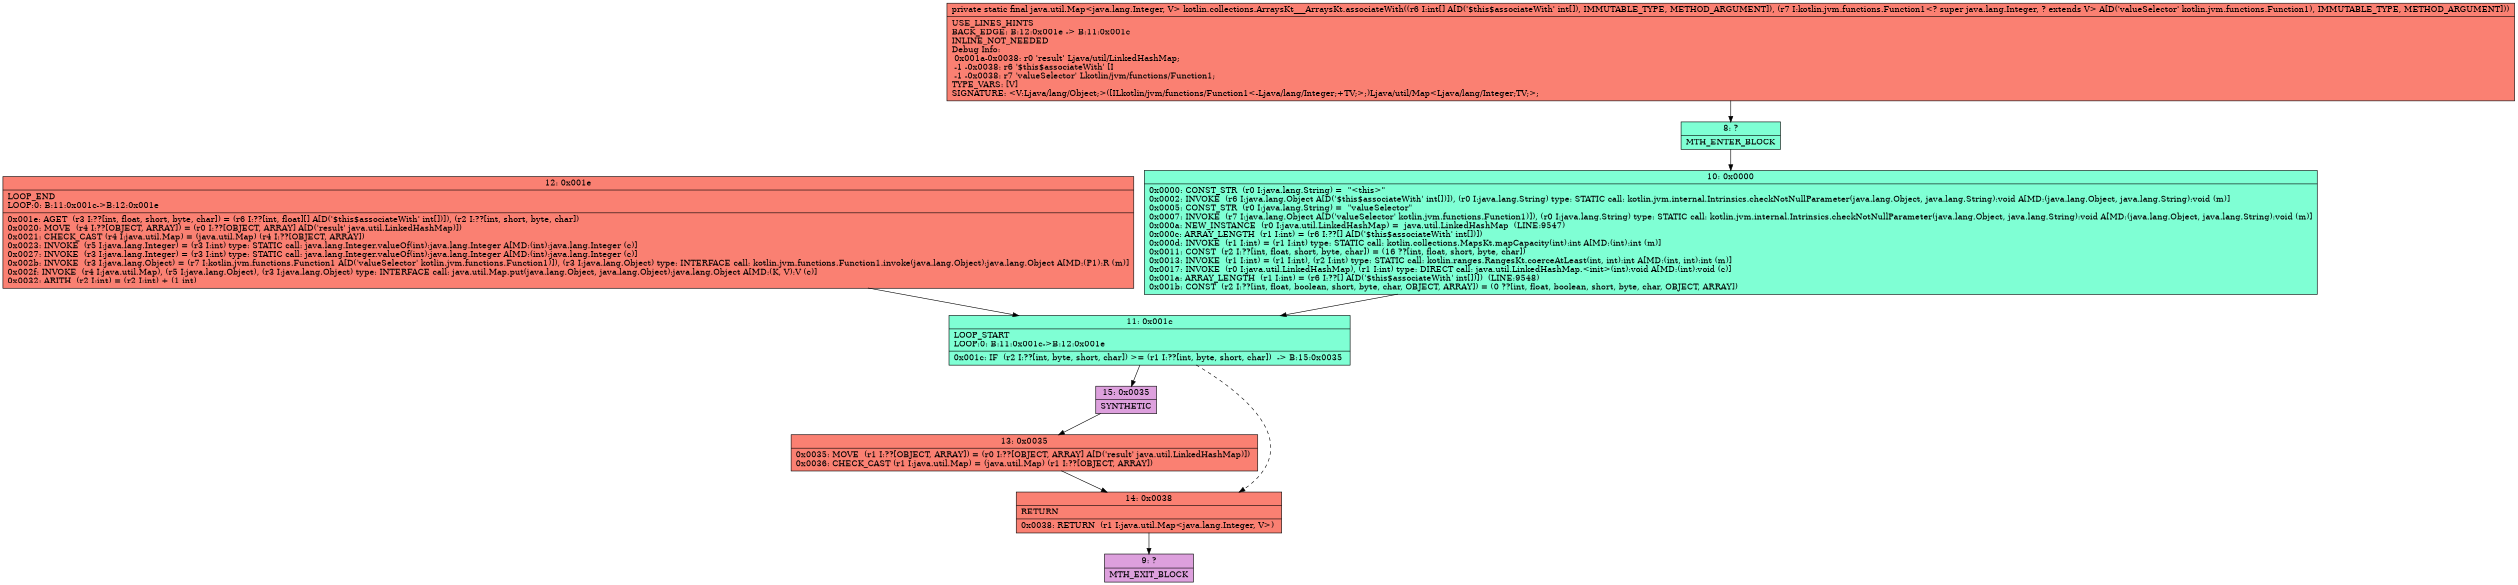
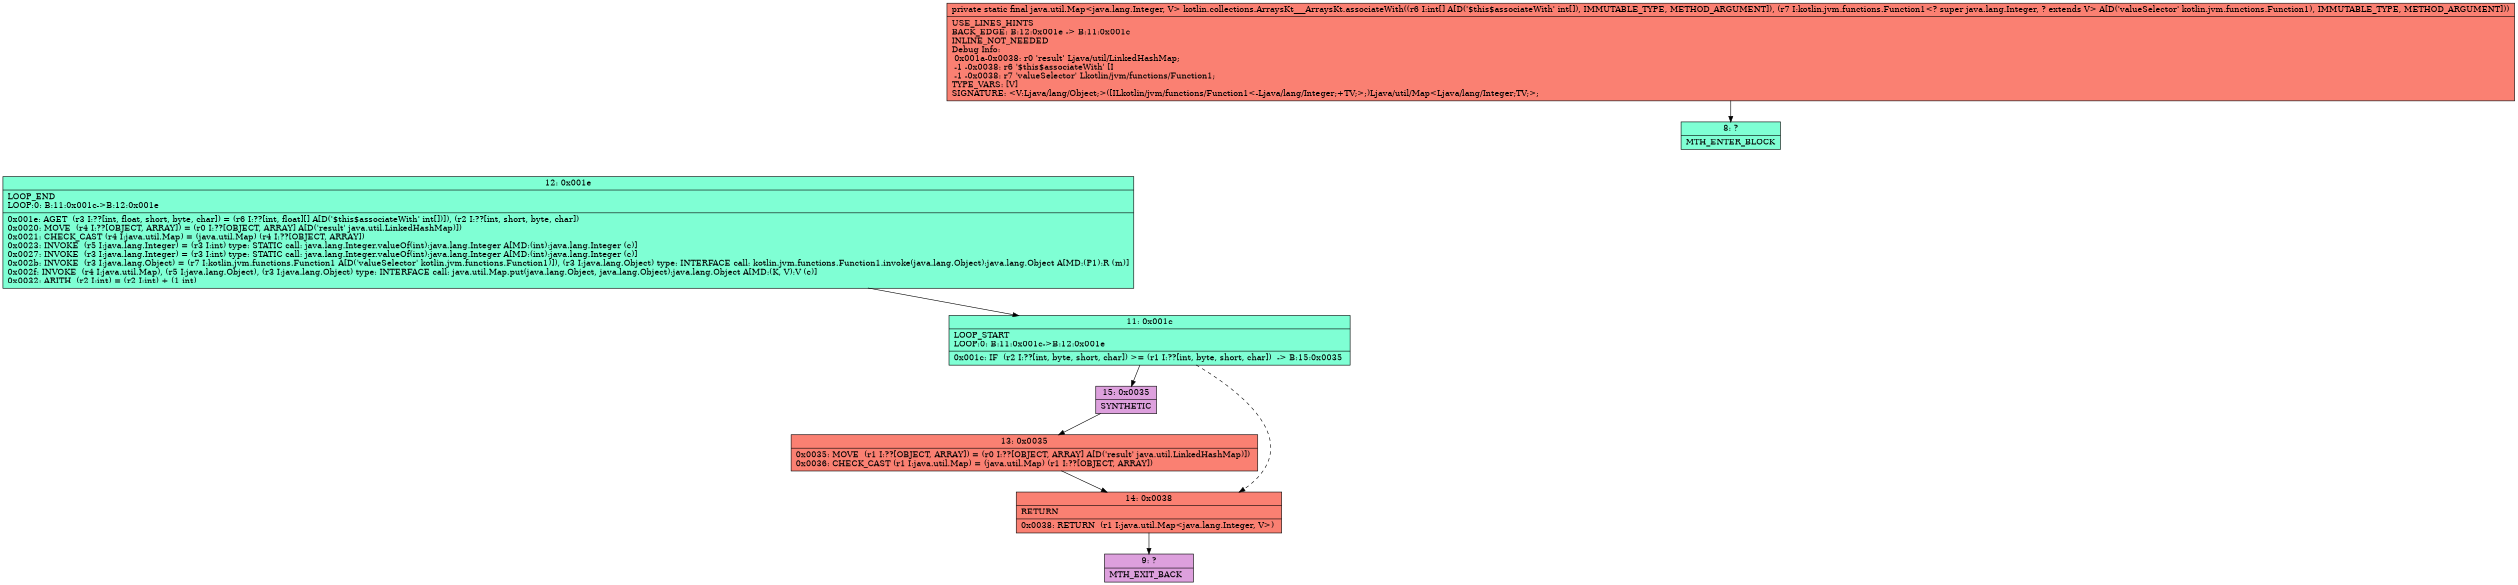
(568, 232) -> (568, 232)
(1731, 232) -> none
(1149, 575) -> (1146, 575)
